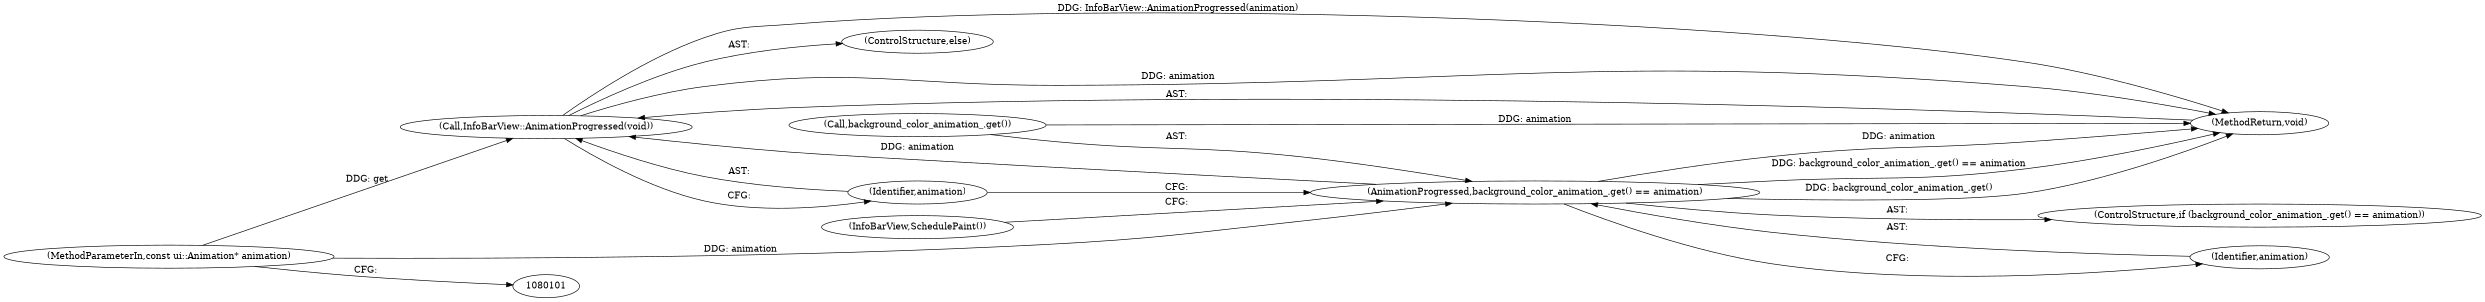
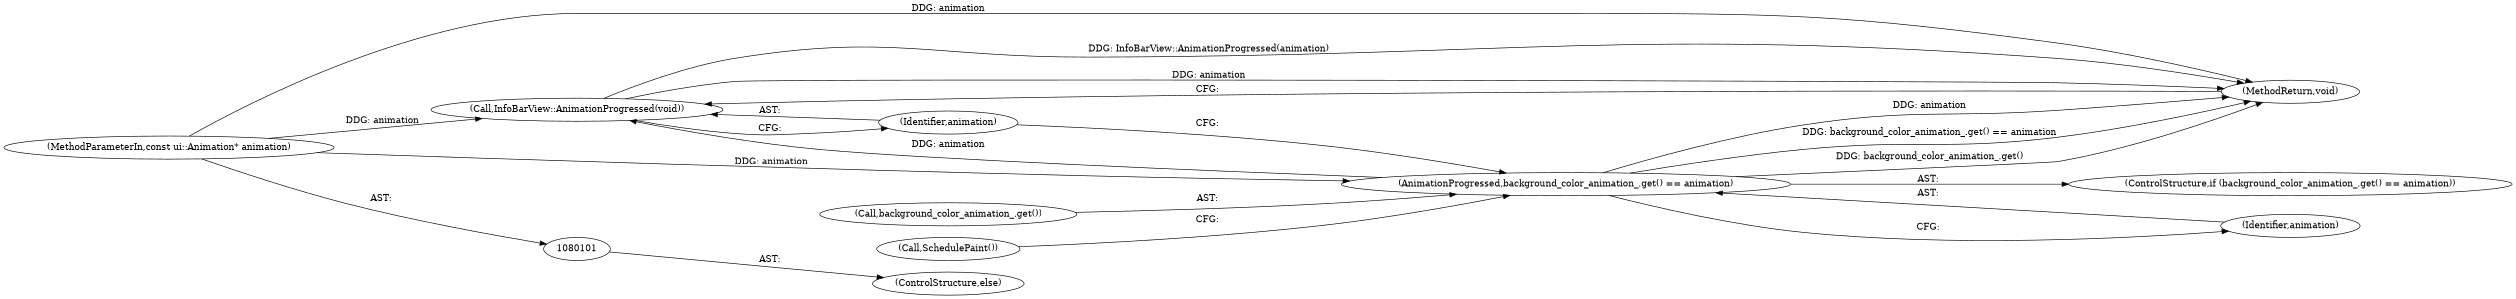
(698, 64) -> (743, 264)
(1178, 95) -> (1209, 90)
(1615, 124) -> (1209, 13)
(367, 179) -> (383, 121)
(918, 227) -> (948, 249)
(367, 270) -> (383, 199)
